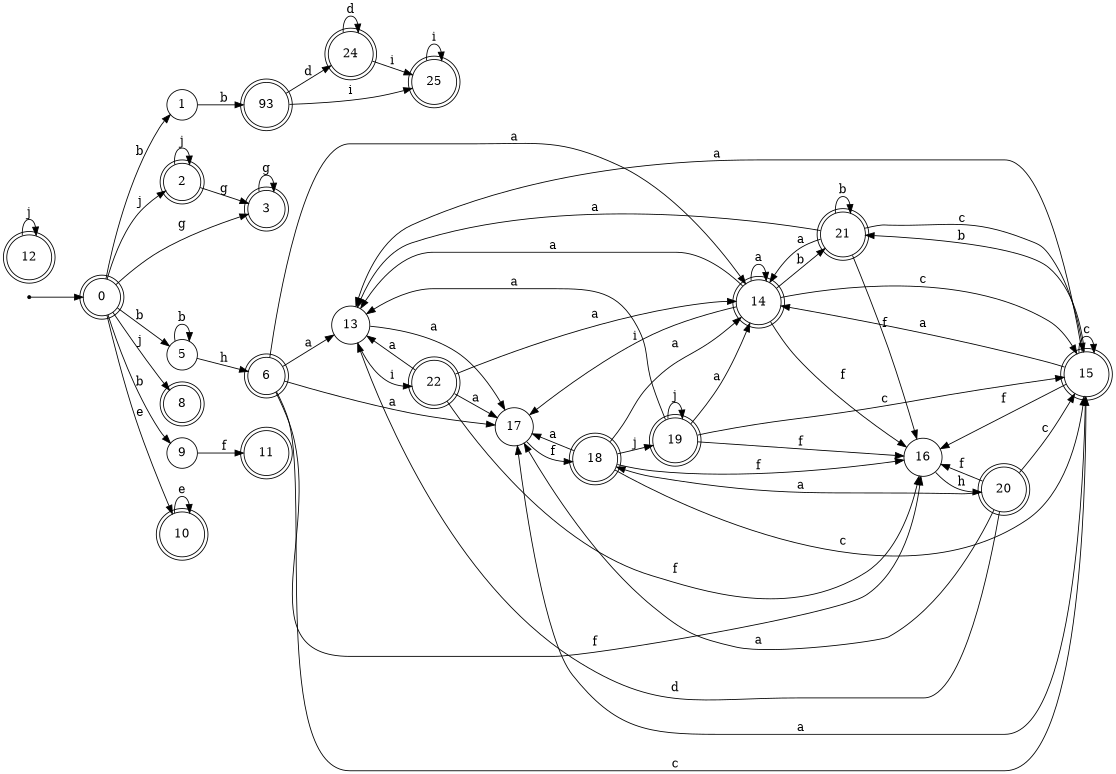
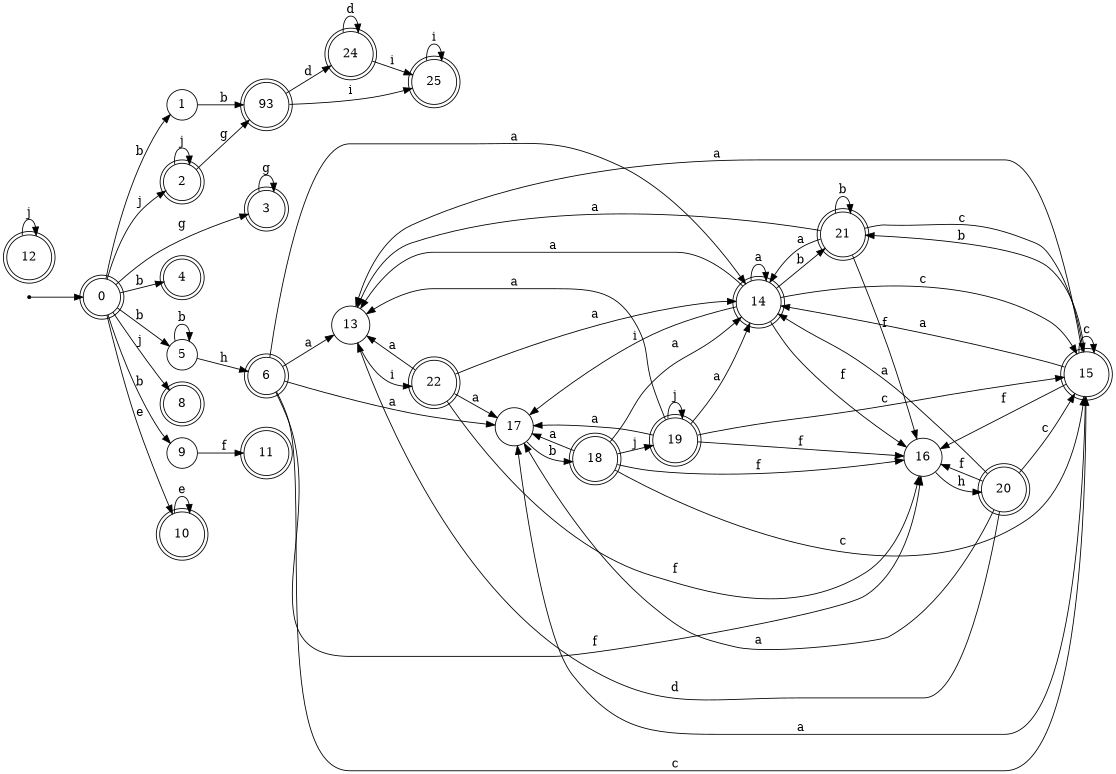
(220, 194) -> (219, 148)
none -> (182, 278)
(446, 346) -> (598, 427)
(553, 452) -> (553, 452)
(802, 492) -> (894, 387)
